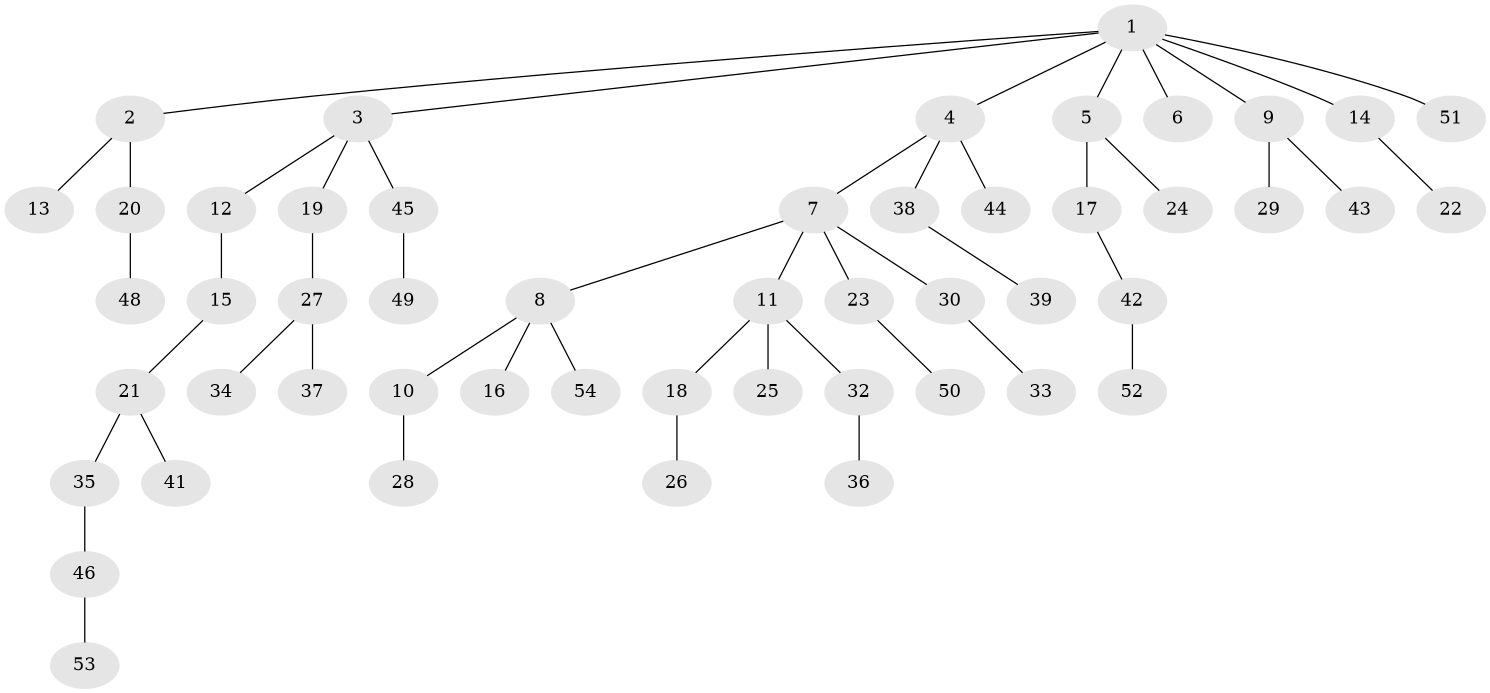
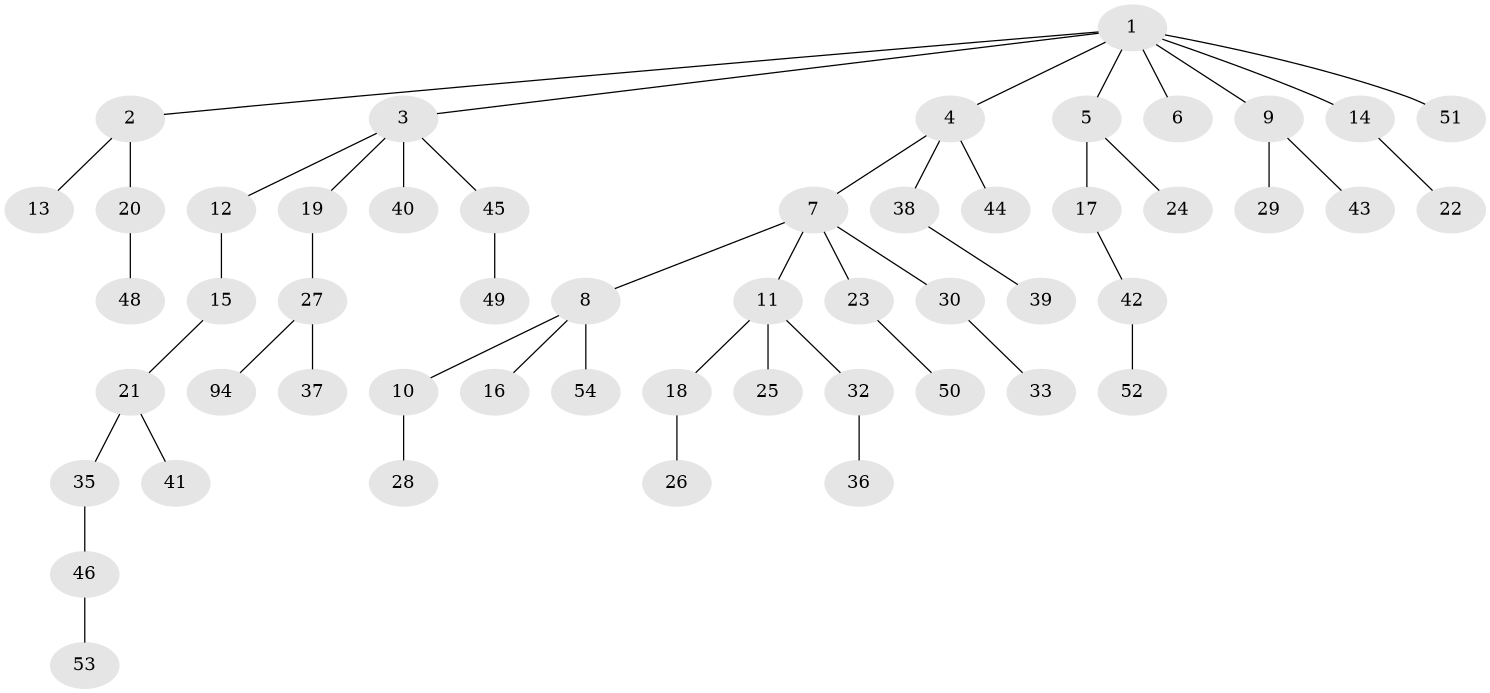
none -> (404, 210)
(221, 392) -> (221, 392)
